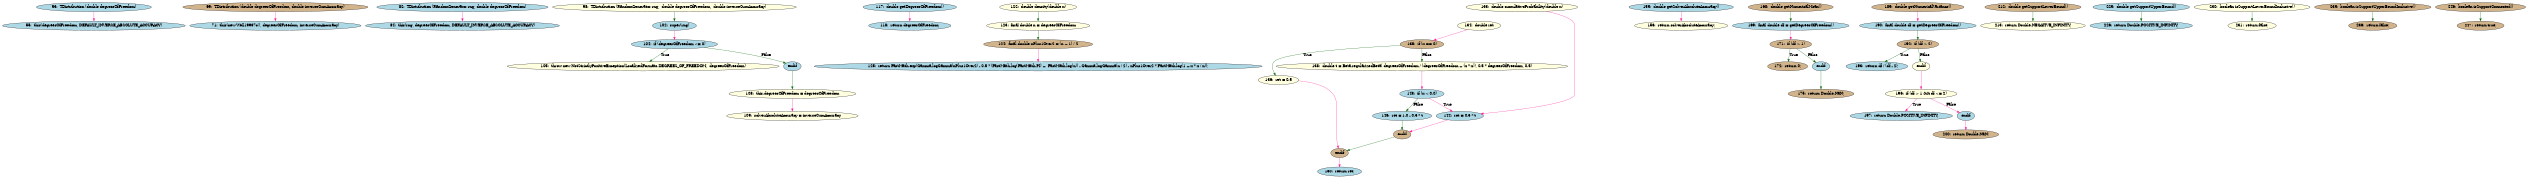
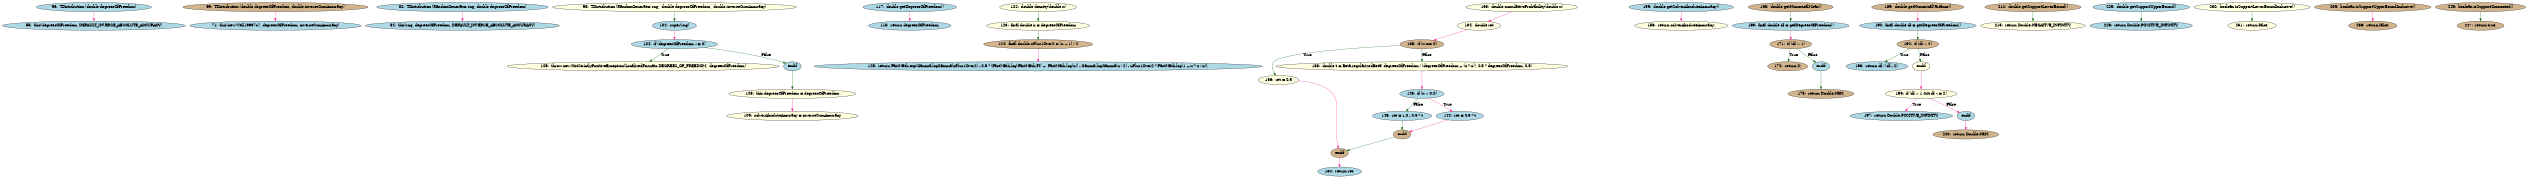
(2373, 15) -> (2373, 15)
(1575, 90) -> (1501, 16)
